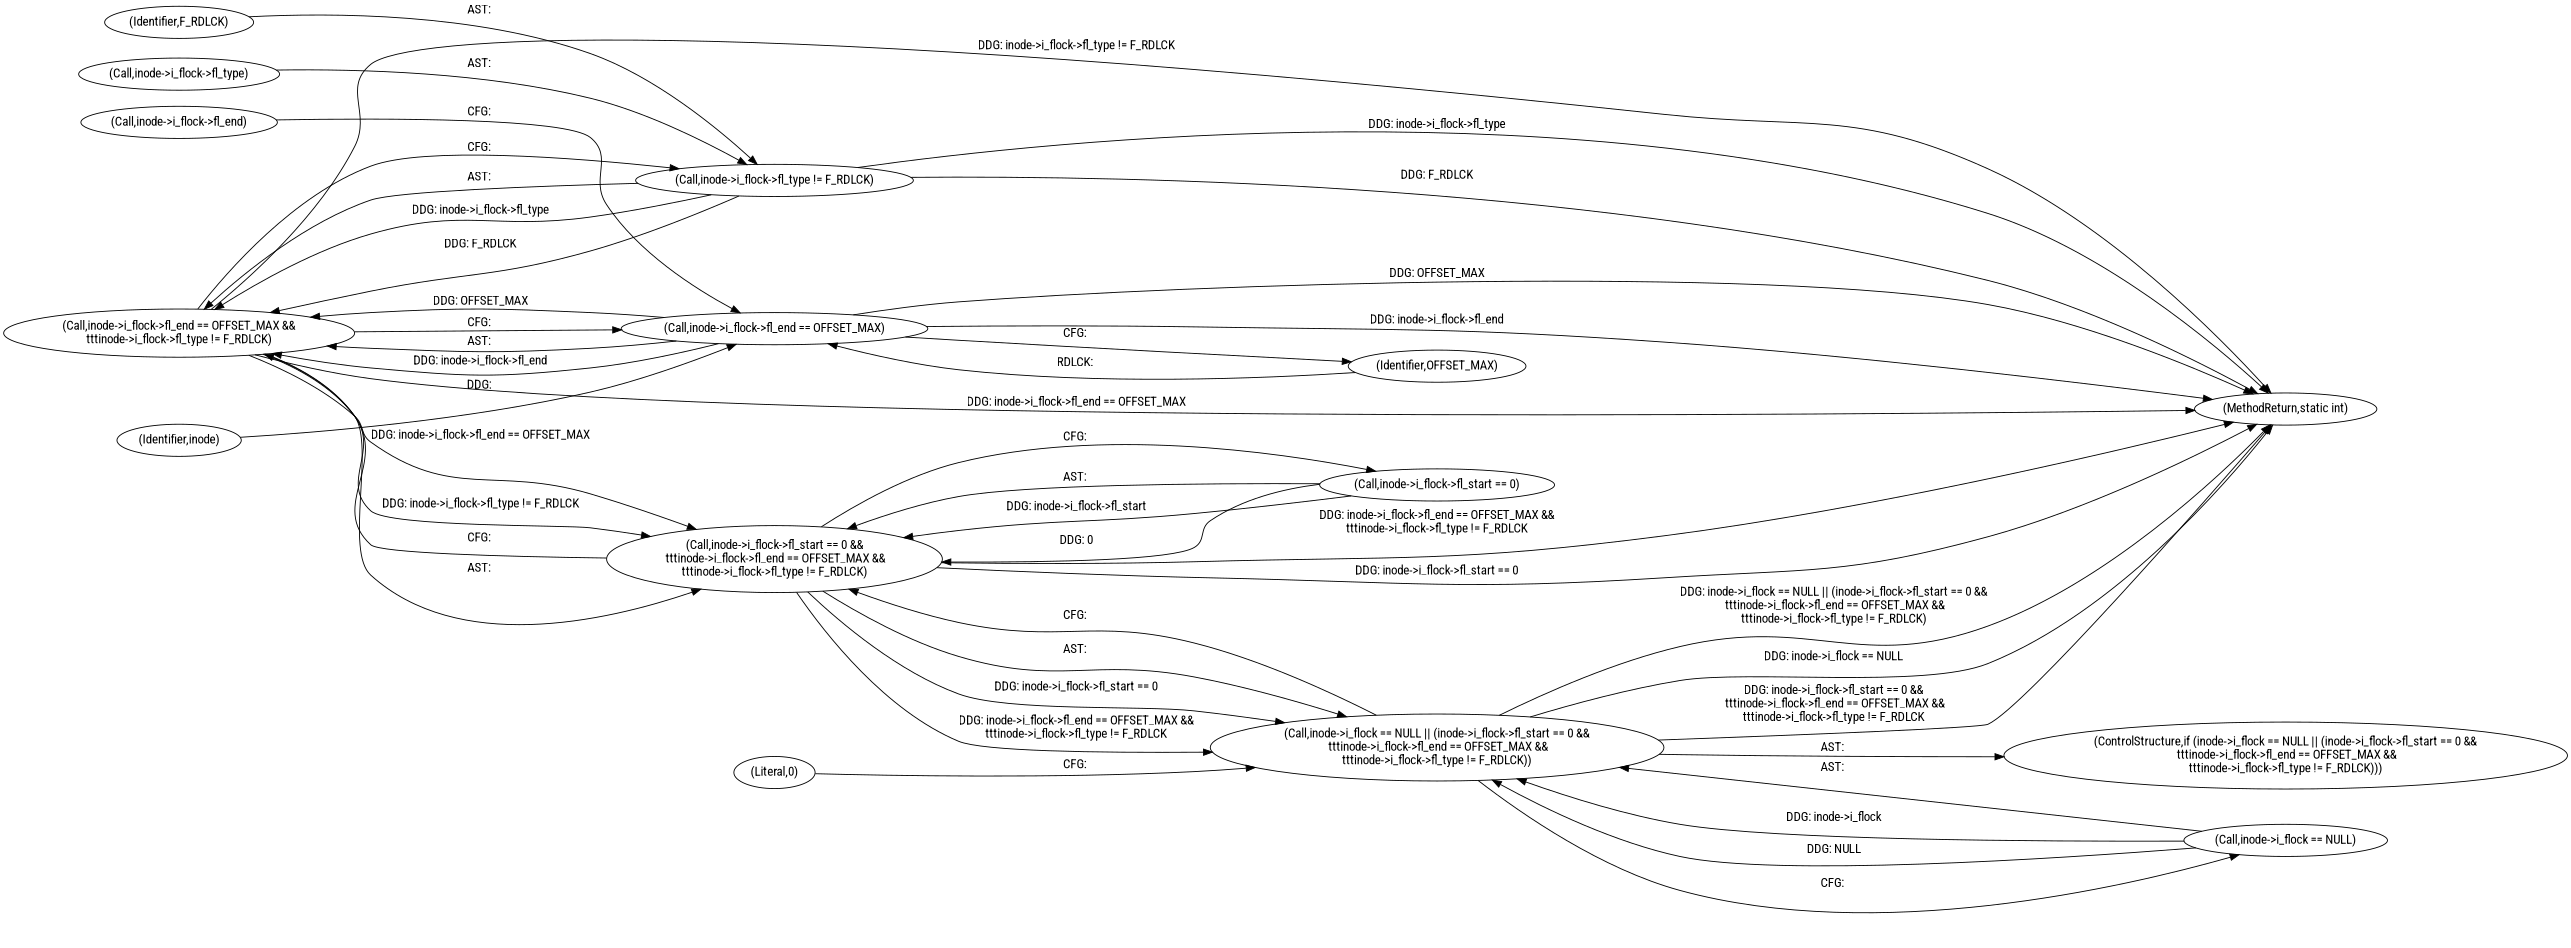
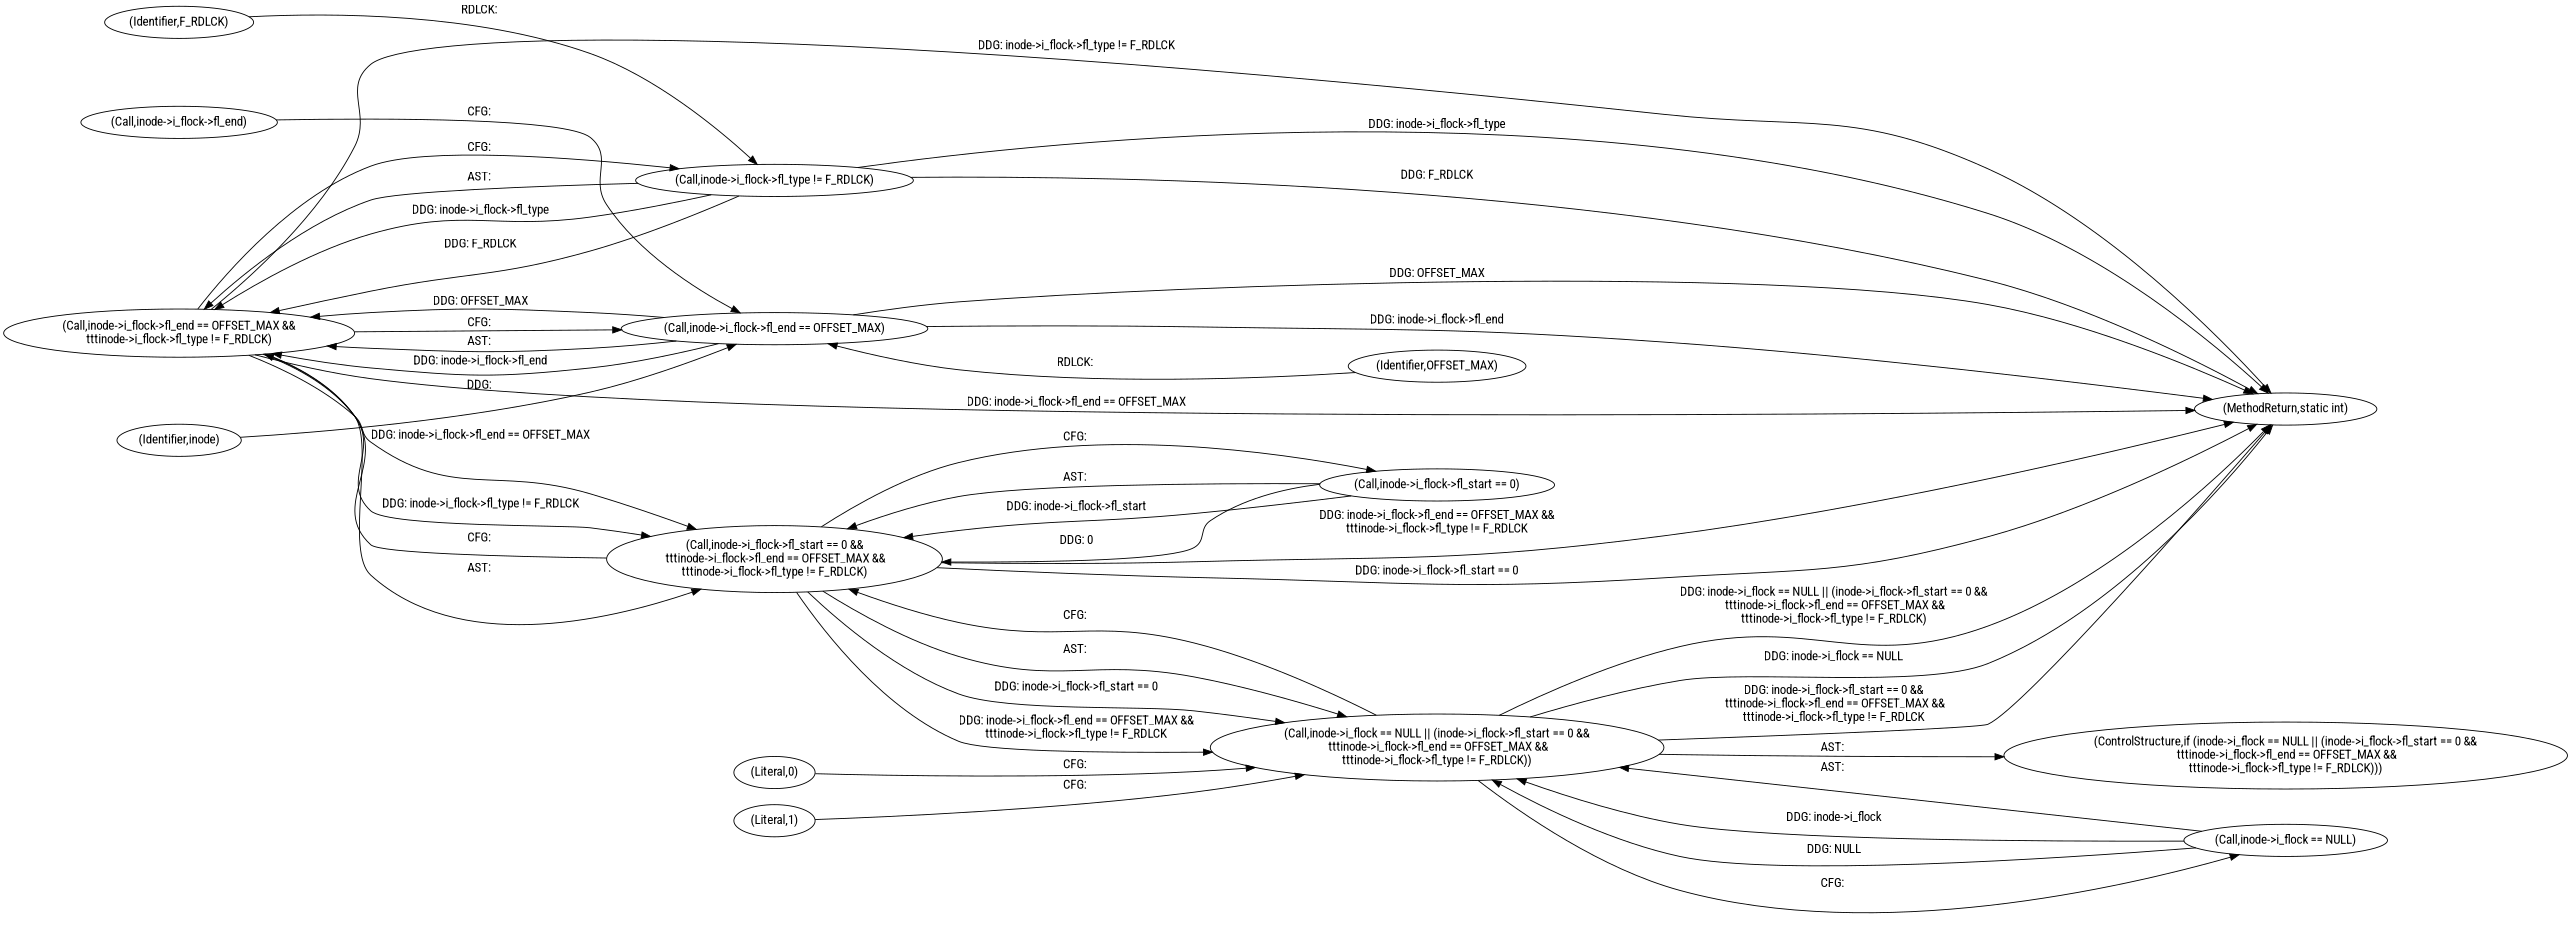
(481, 10) -> (481, 10)
(179, 74) -> none
(1124, 350) -> none
none -> (774, 821)
